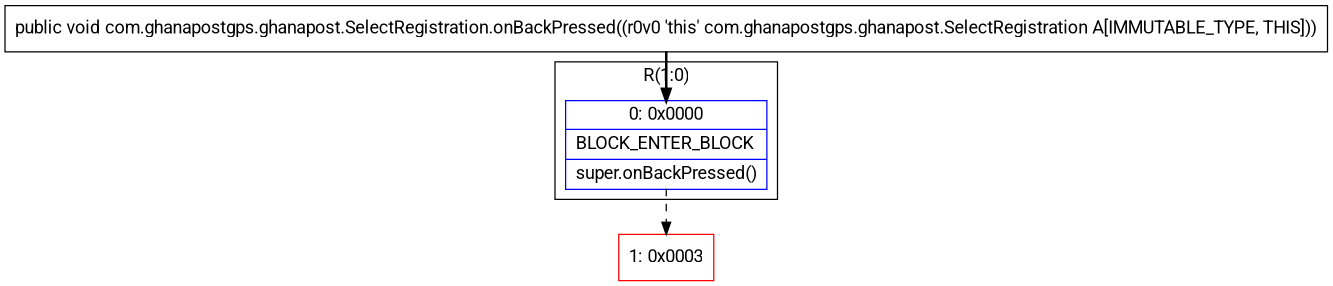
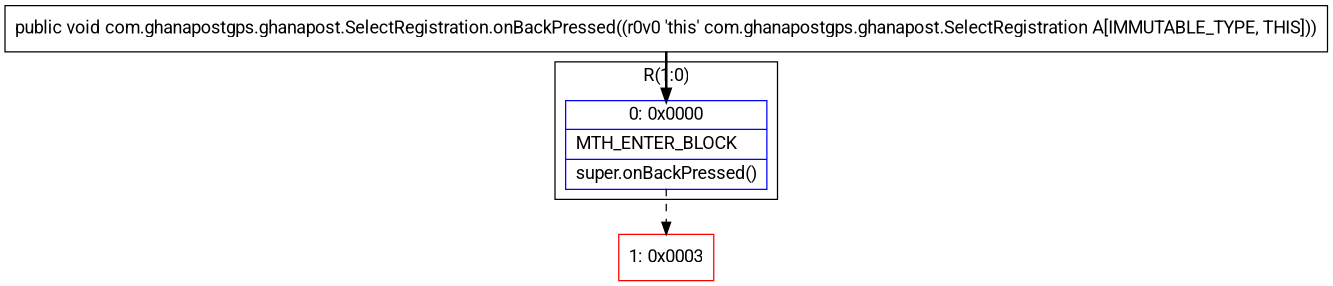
(665, 144) -> (657, 144)
